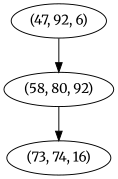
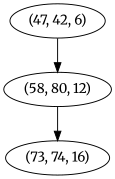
(59, 21) -> (58, 21)
(59, 89) -> (58, 89)
